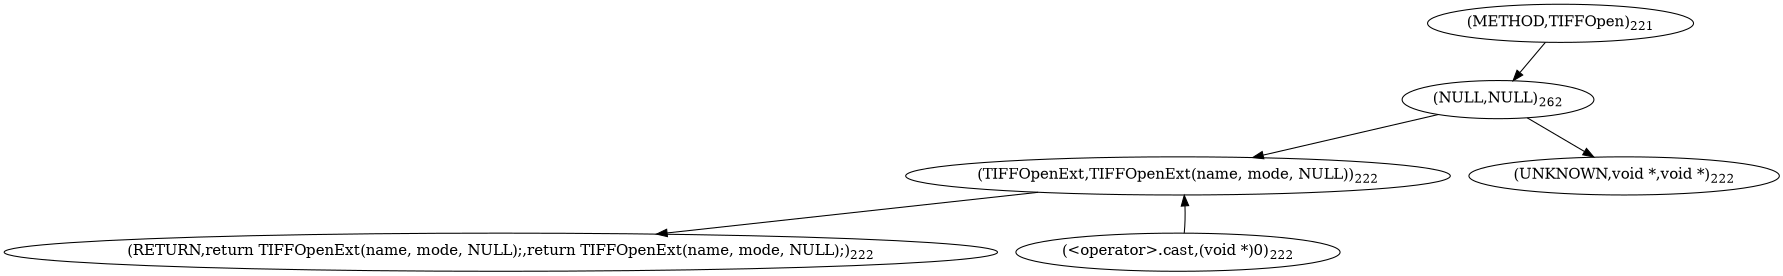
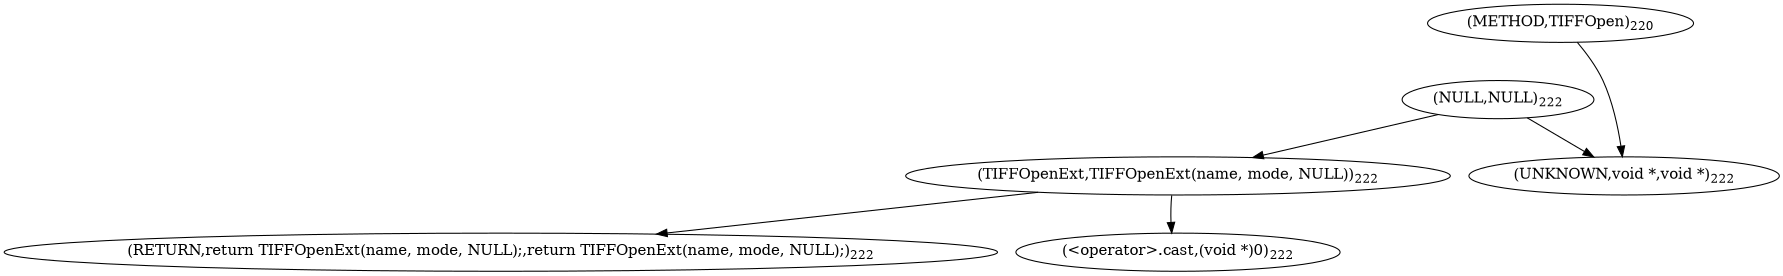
(1642, 22) -> (1642, 22)
(1533, 57) -> (1607, 91)
(1551, 98) -> (1551, 98)
(1185, 219) -> (1171, 209)
